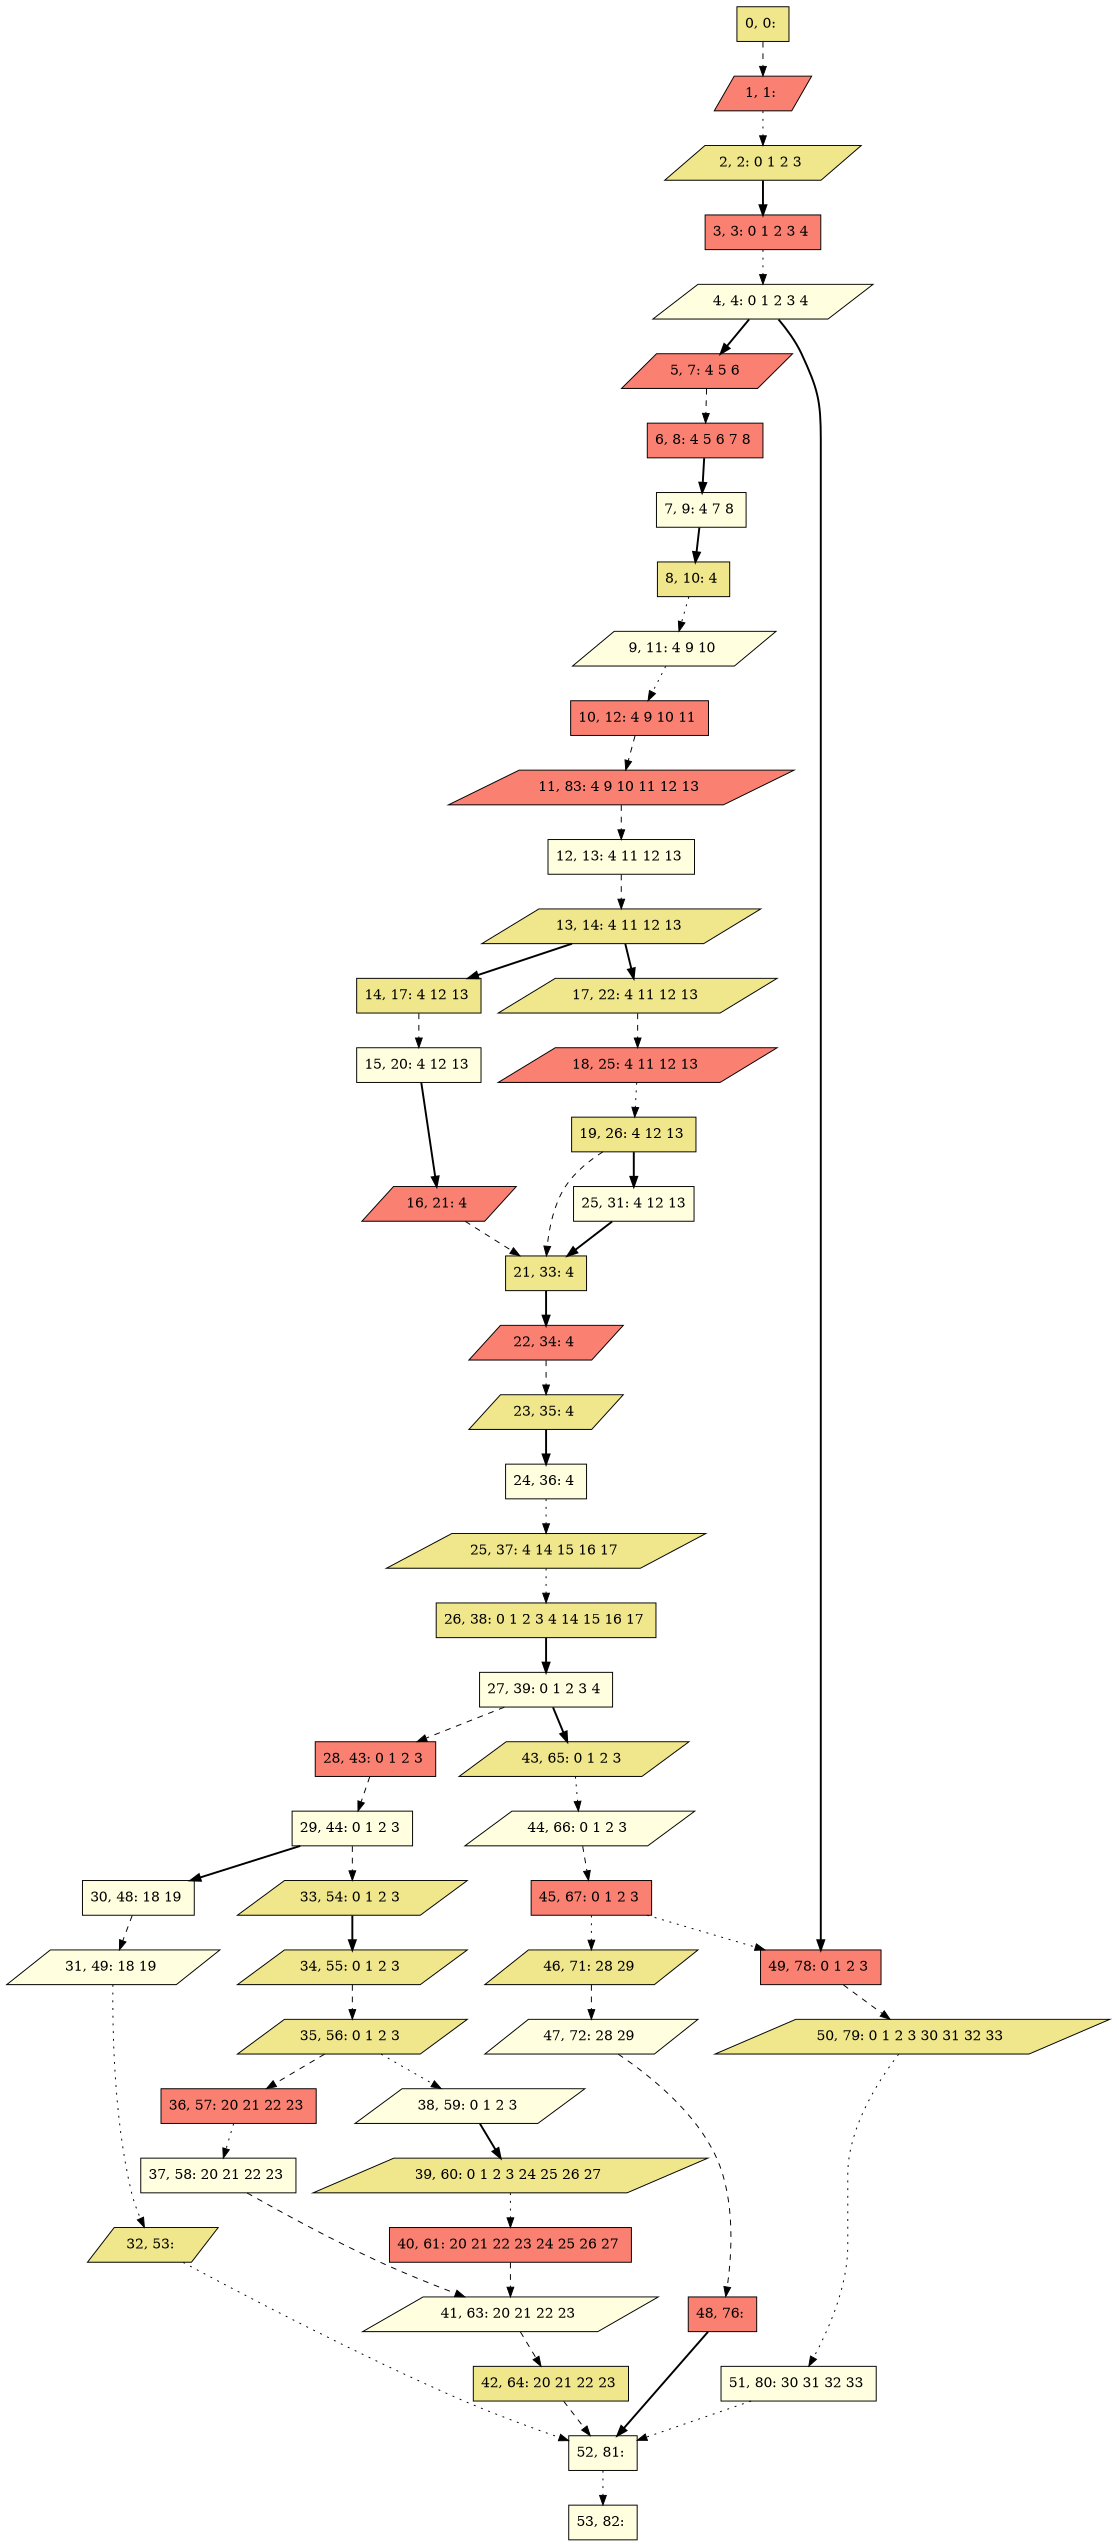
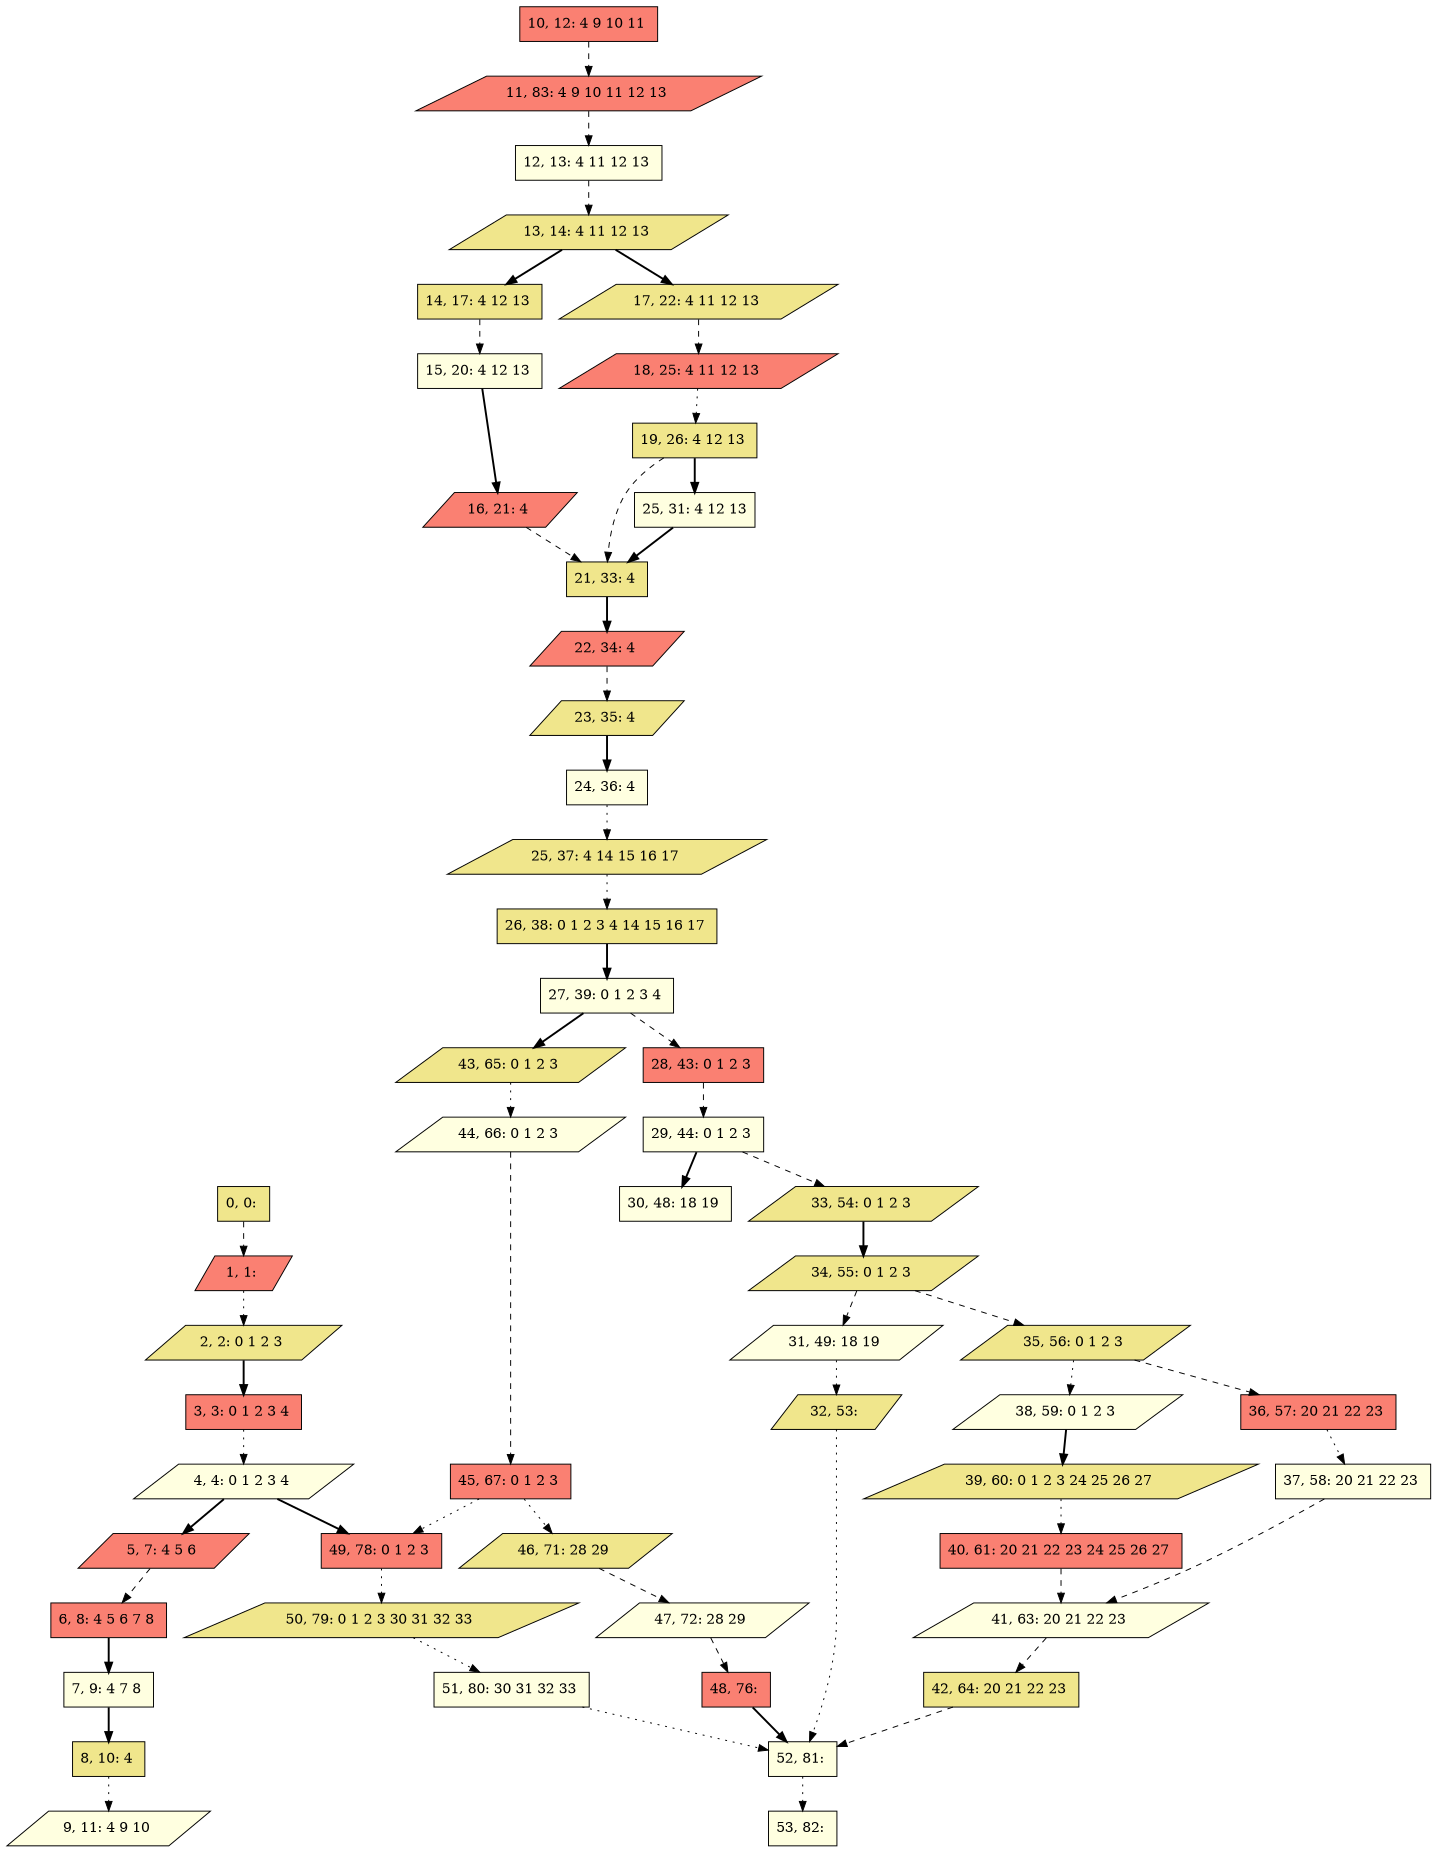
(659, 679) -> none
(127, 1928) -> (852, 1304)
(863, 1999) -> (381, 1581)
